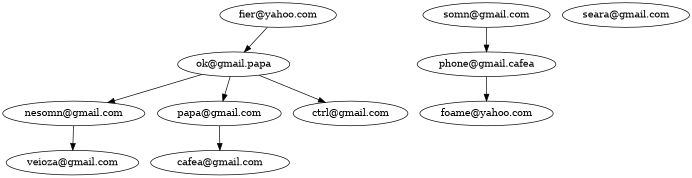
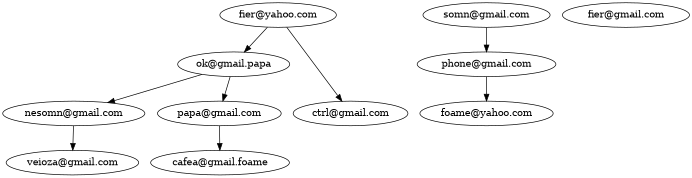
(626, 15) -> (626, 15)
(487, 64) -> (487, 64)
(289, 88) -> (312, 61)
(220, 163) -> (220, 163)
